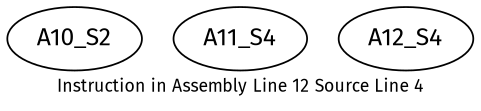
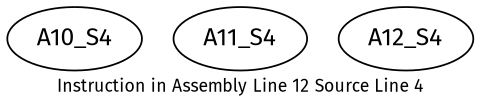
(75, 39) -> (75, 39)
